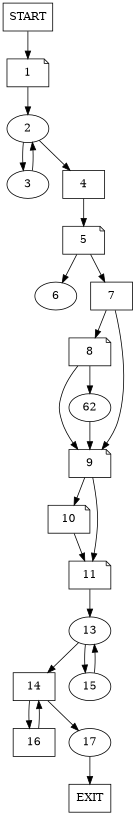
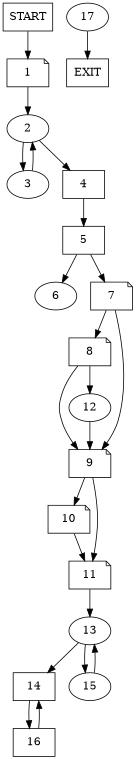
(84, 240) -> (84, 240)
(112, 296) -> (112, 296)
(90, 408) -> (90, 408)
(60, 713) -> none
